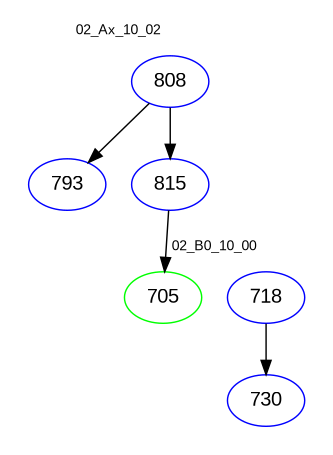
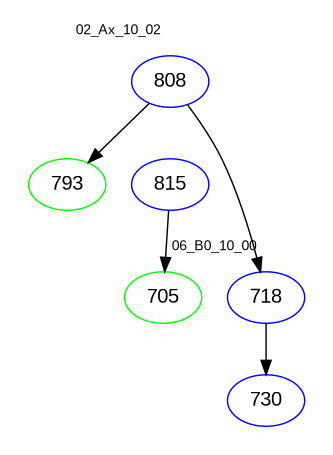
(170, 126) -> (230, 178)
(67, 185) -> (67, 185)
(215, 247) -> (215, 247)
